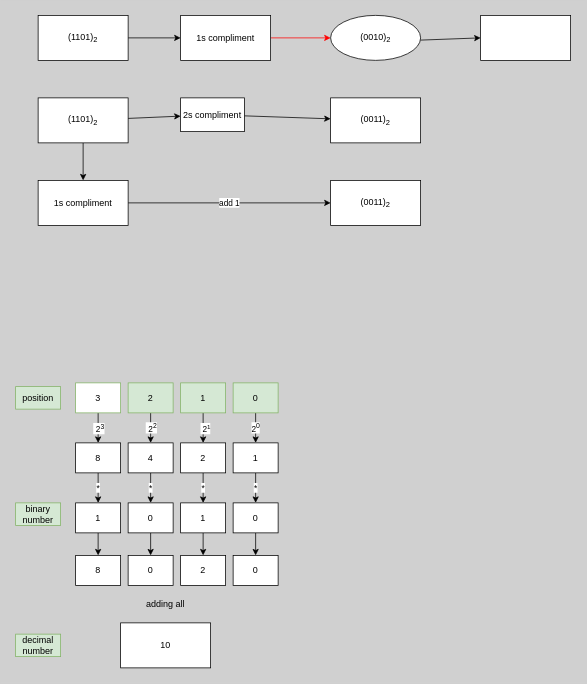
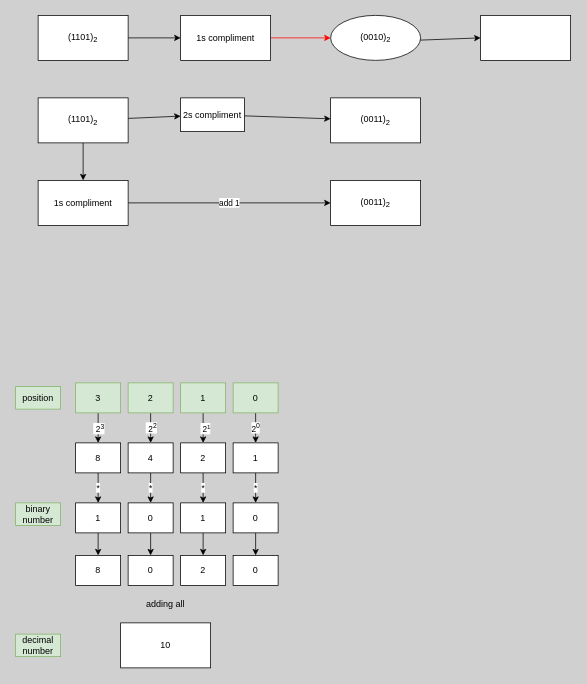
(98, 398) -> (98, 398)
